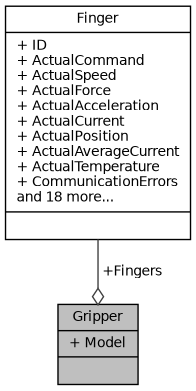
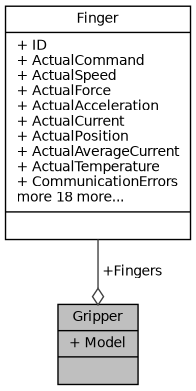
(66, 197) -> (71, 197)
